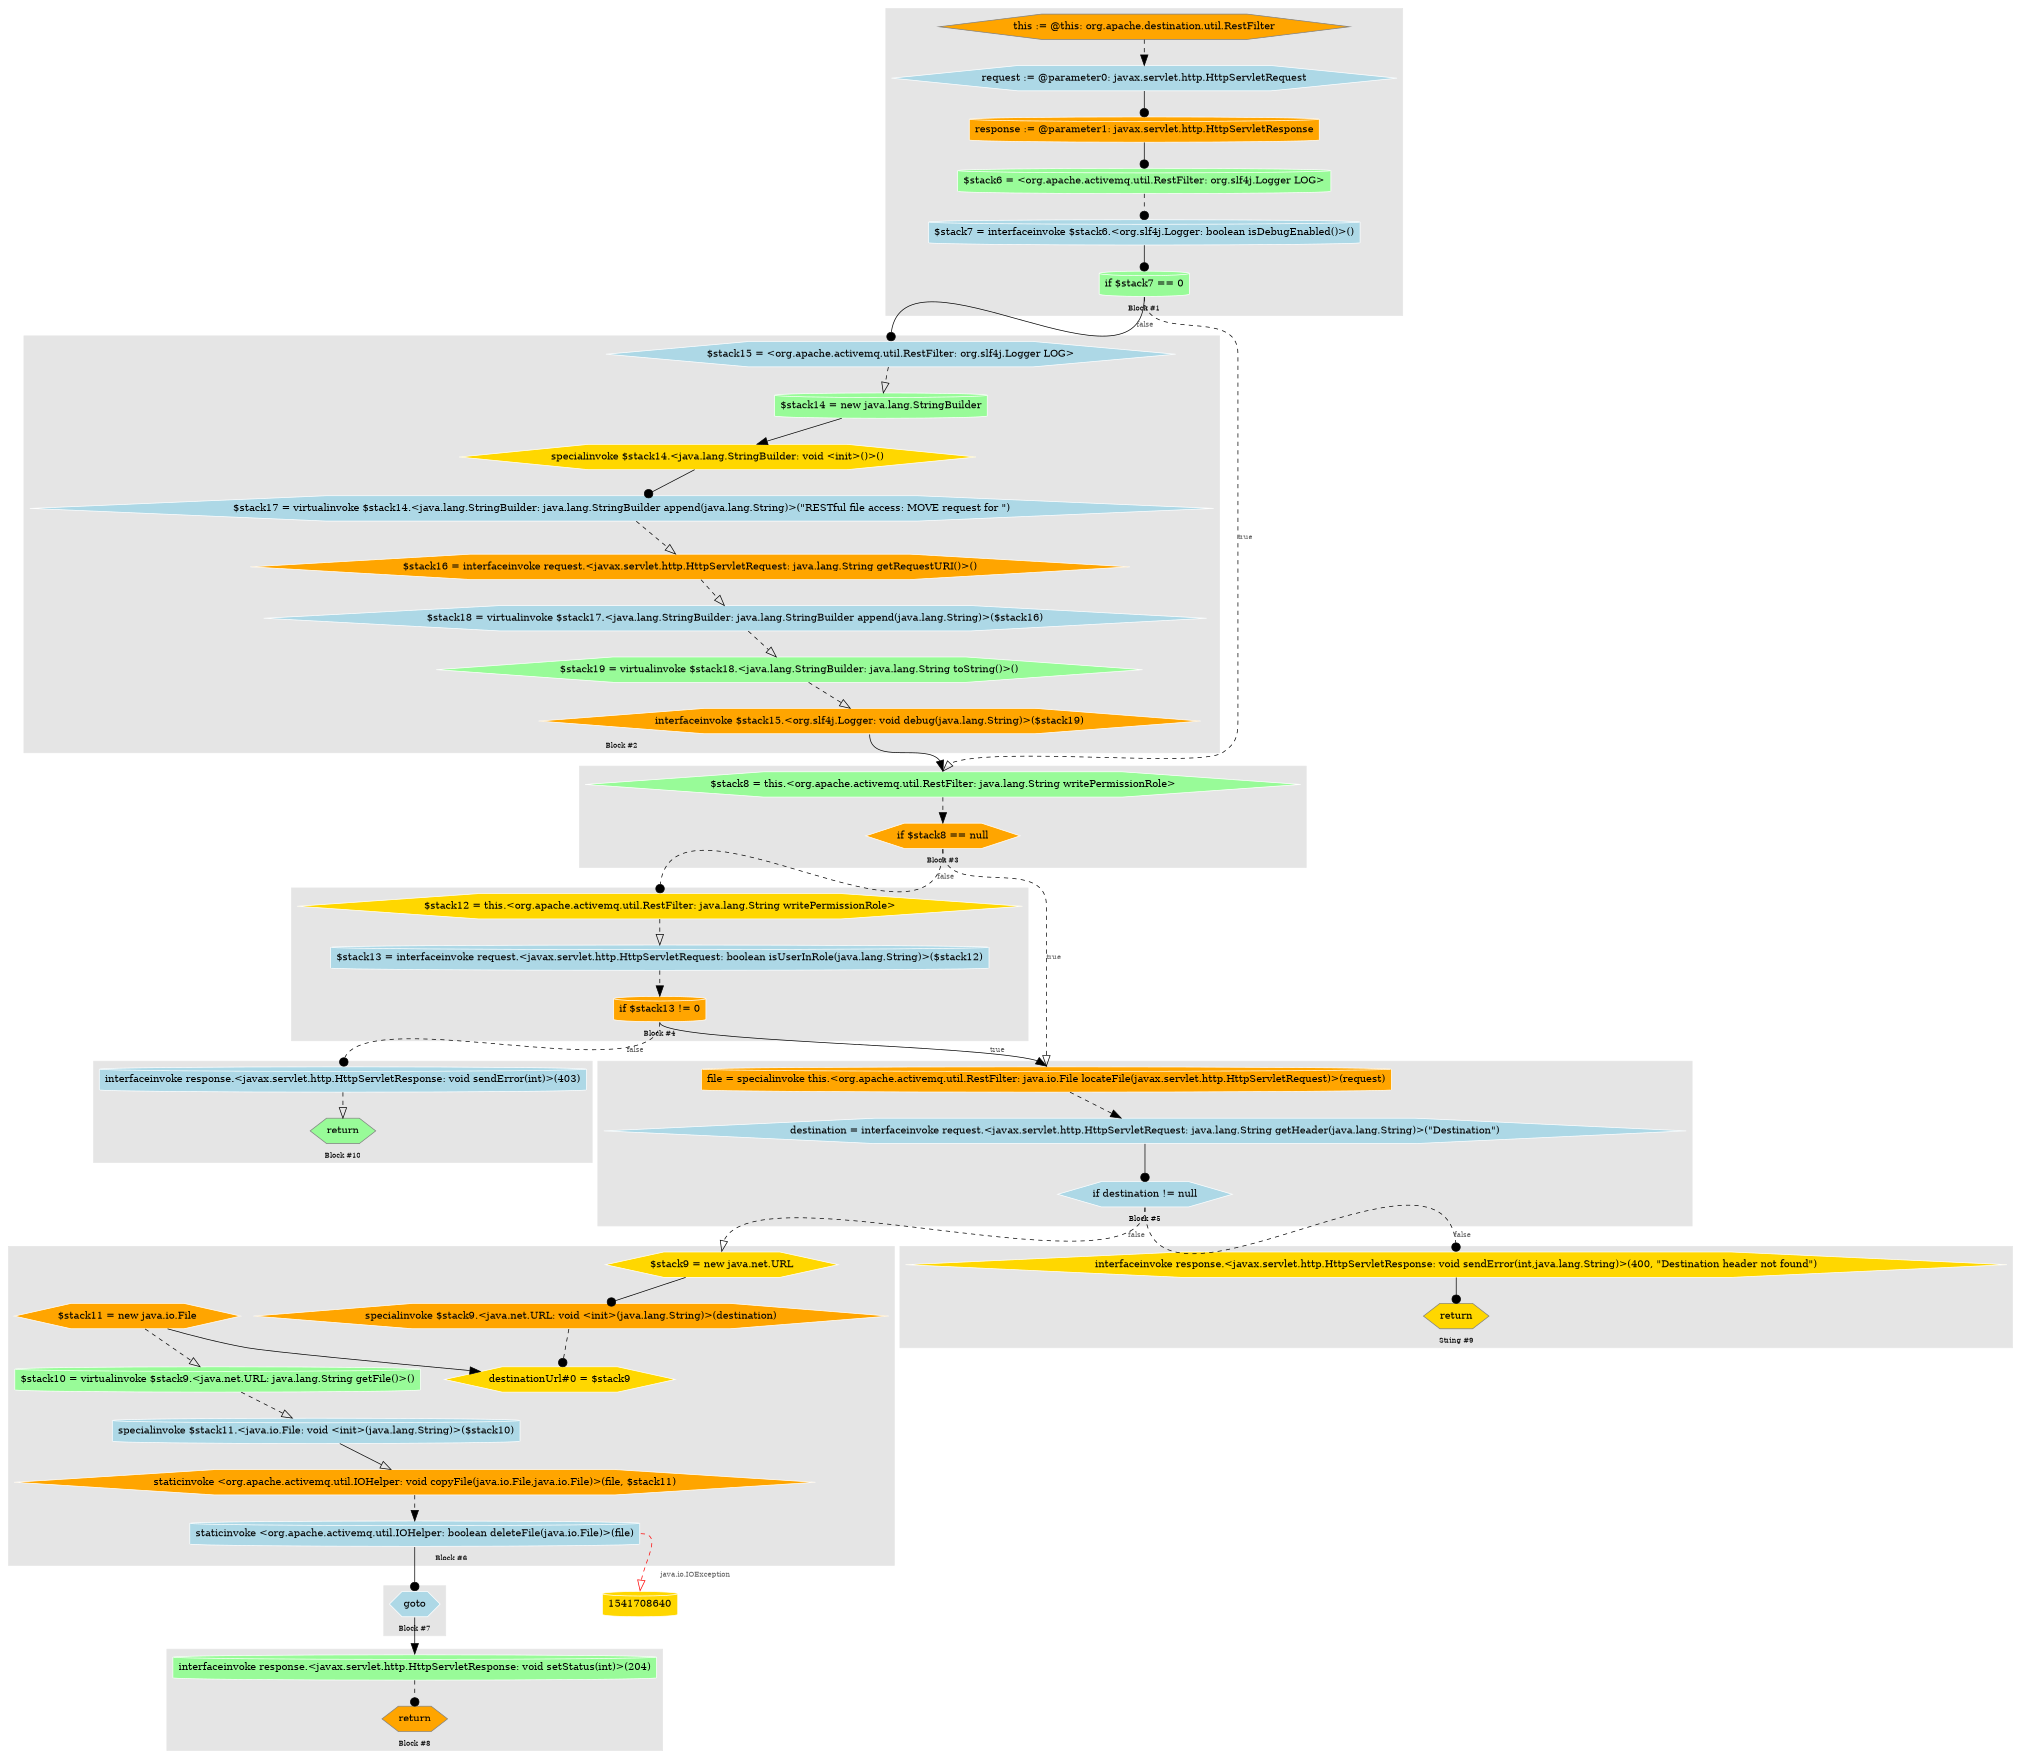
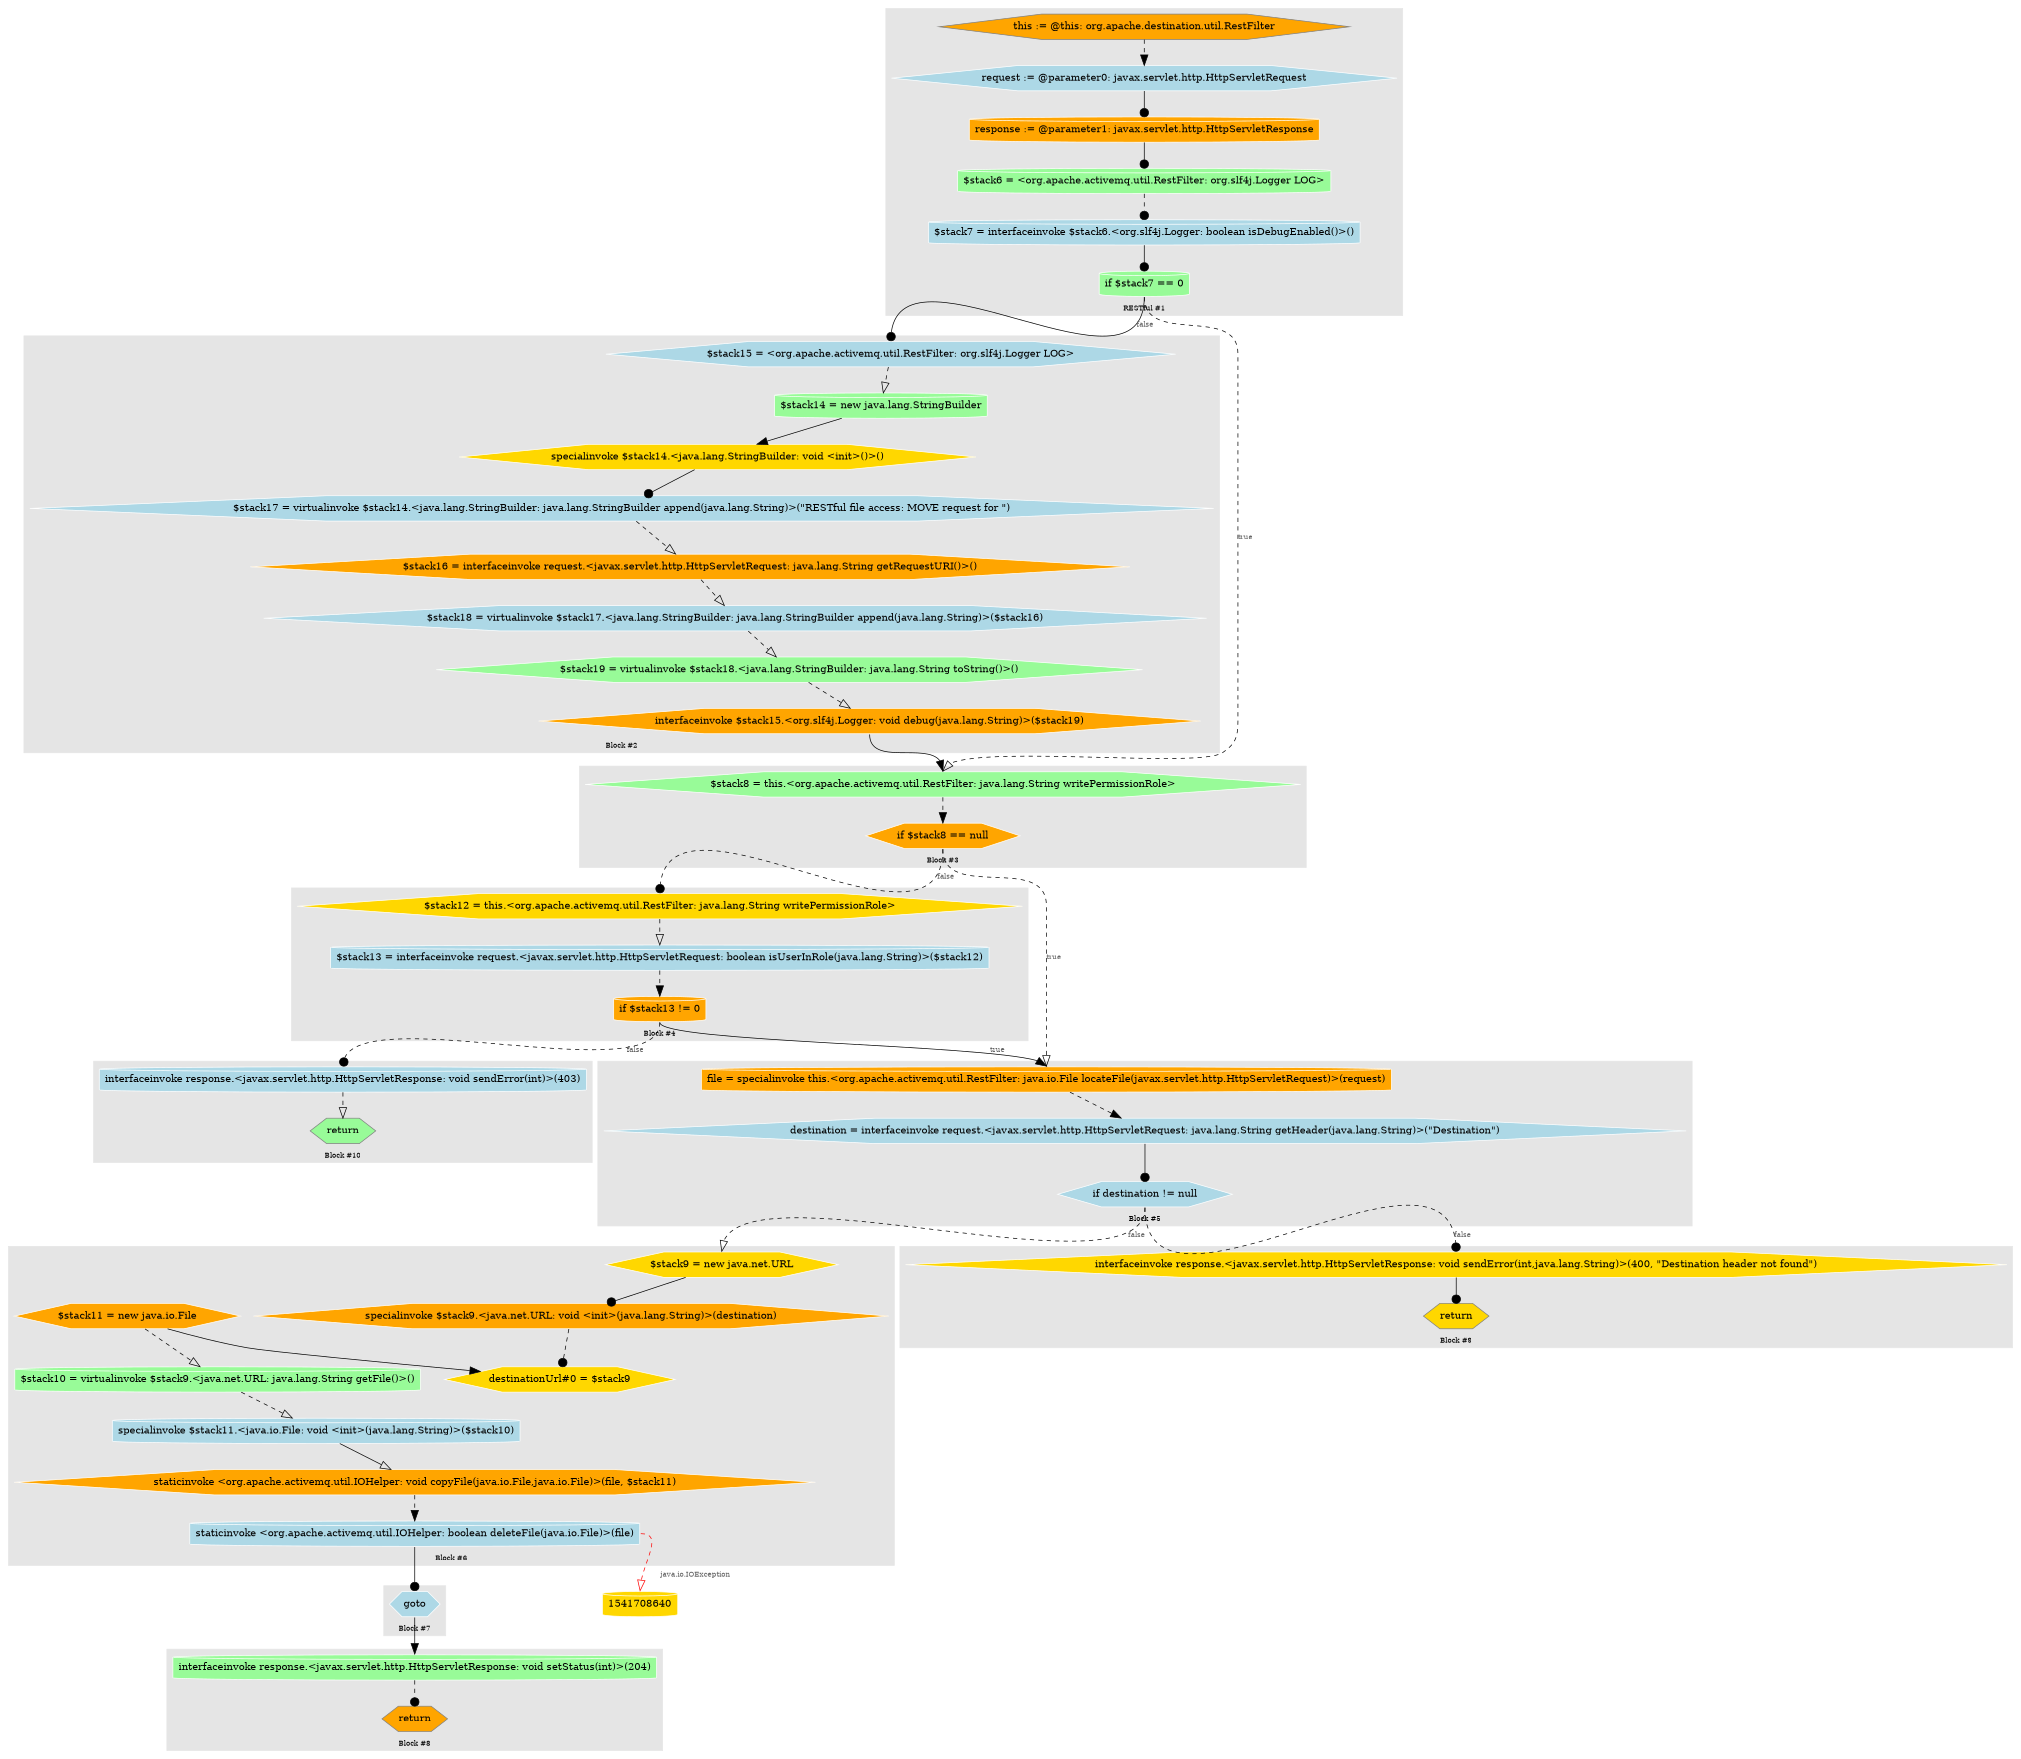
(1144, 309) -> (1144, 309)
(1456, 1341) -> (1456, 1341)
